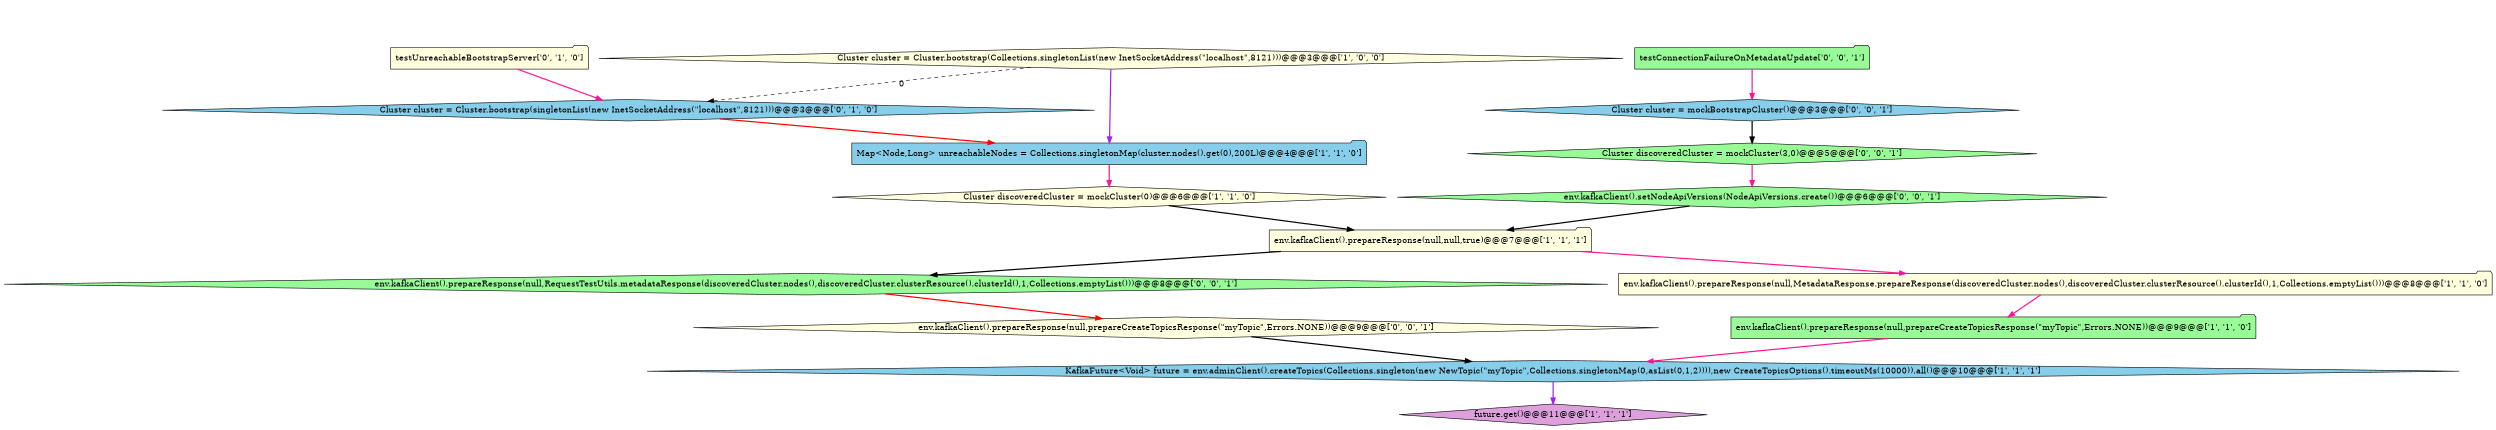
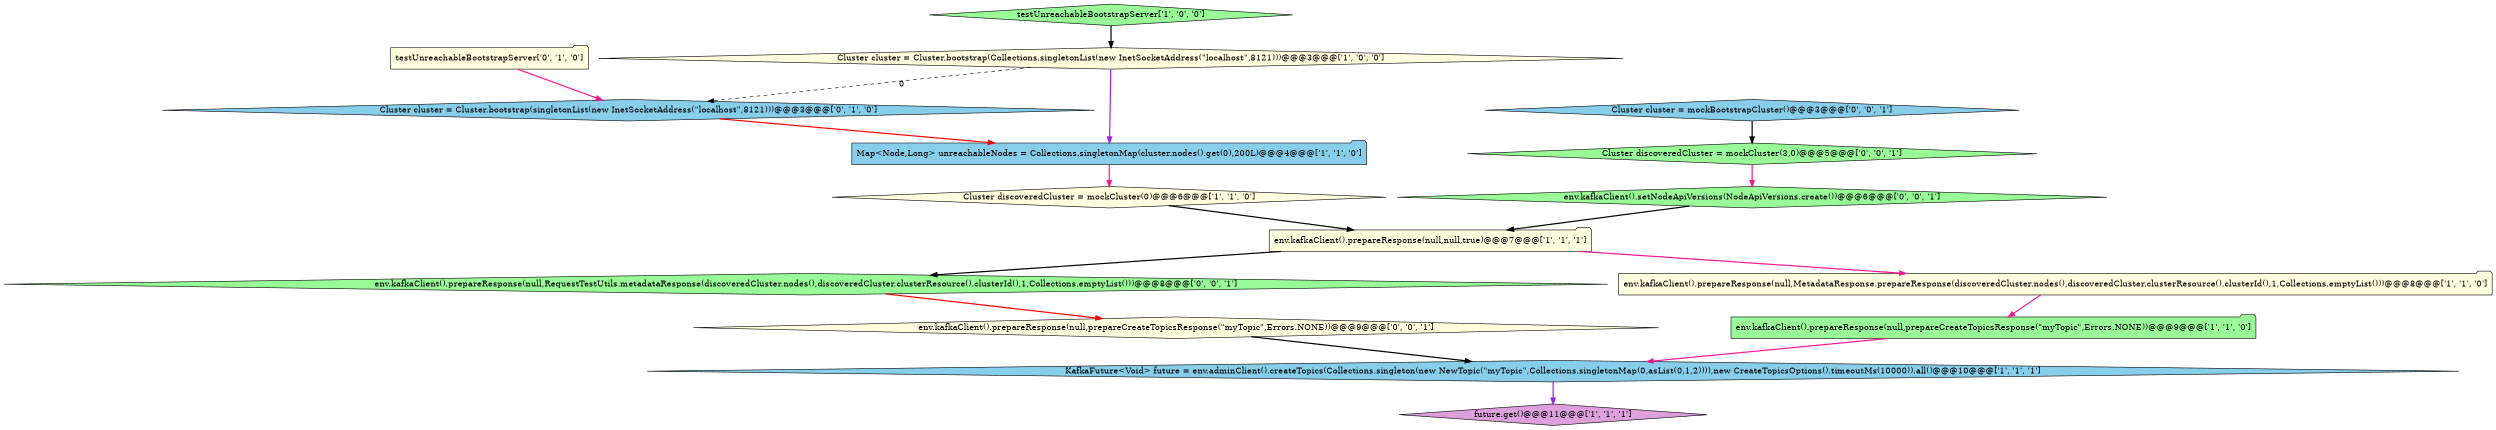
none -> (1111, 15)
(1752, 58) -> none
